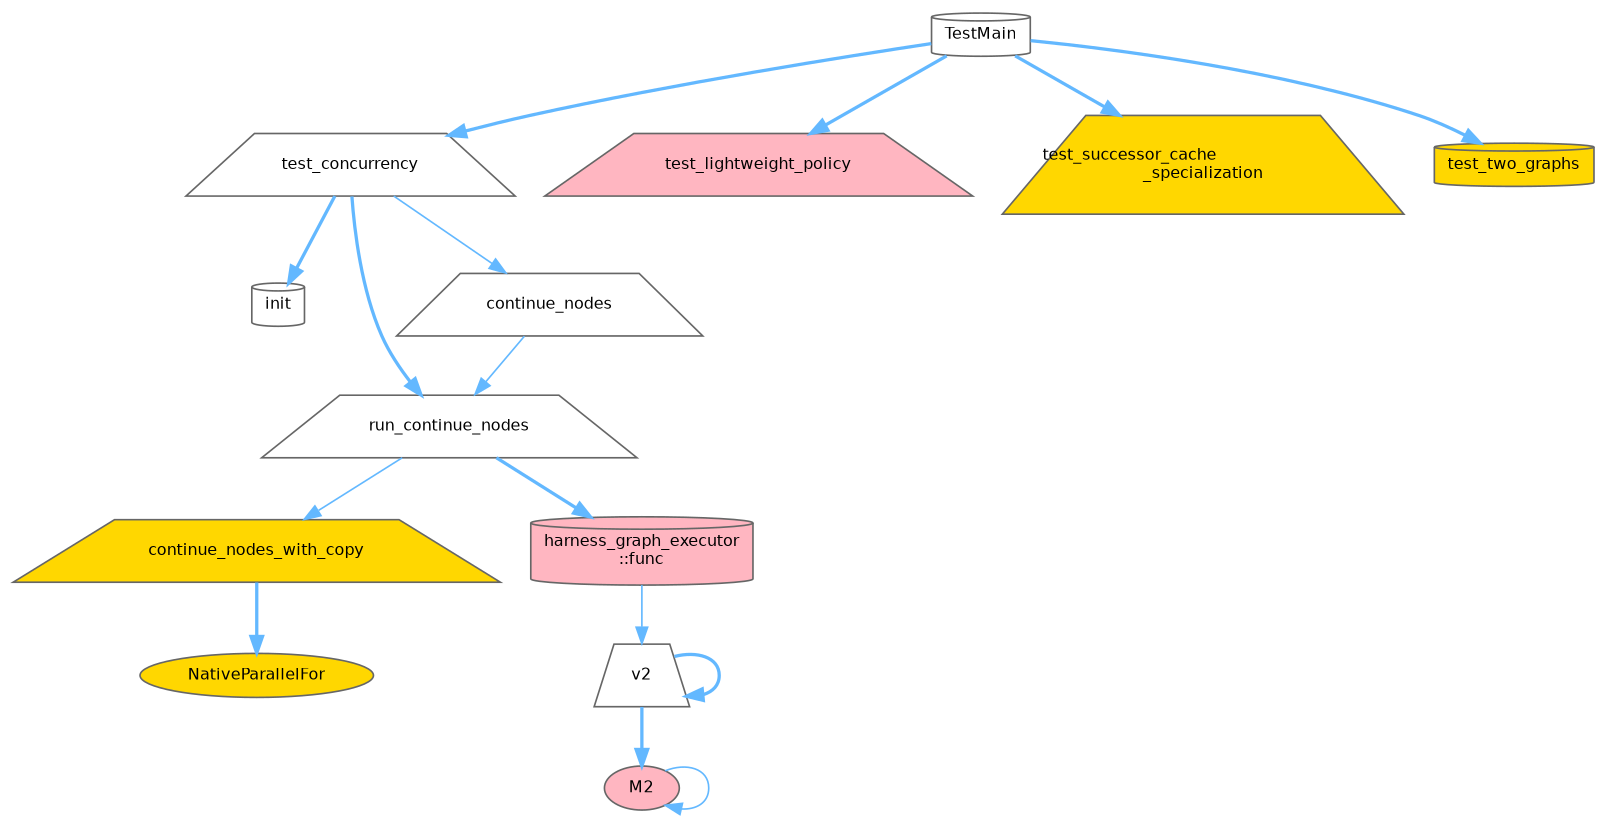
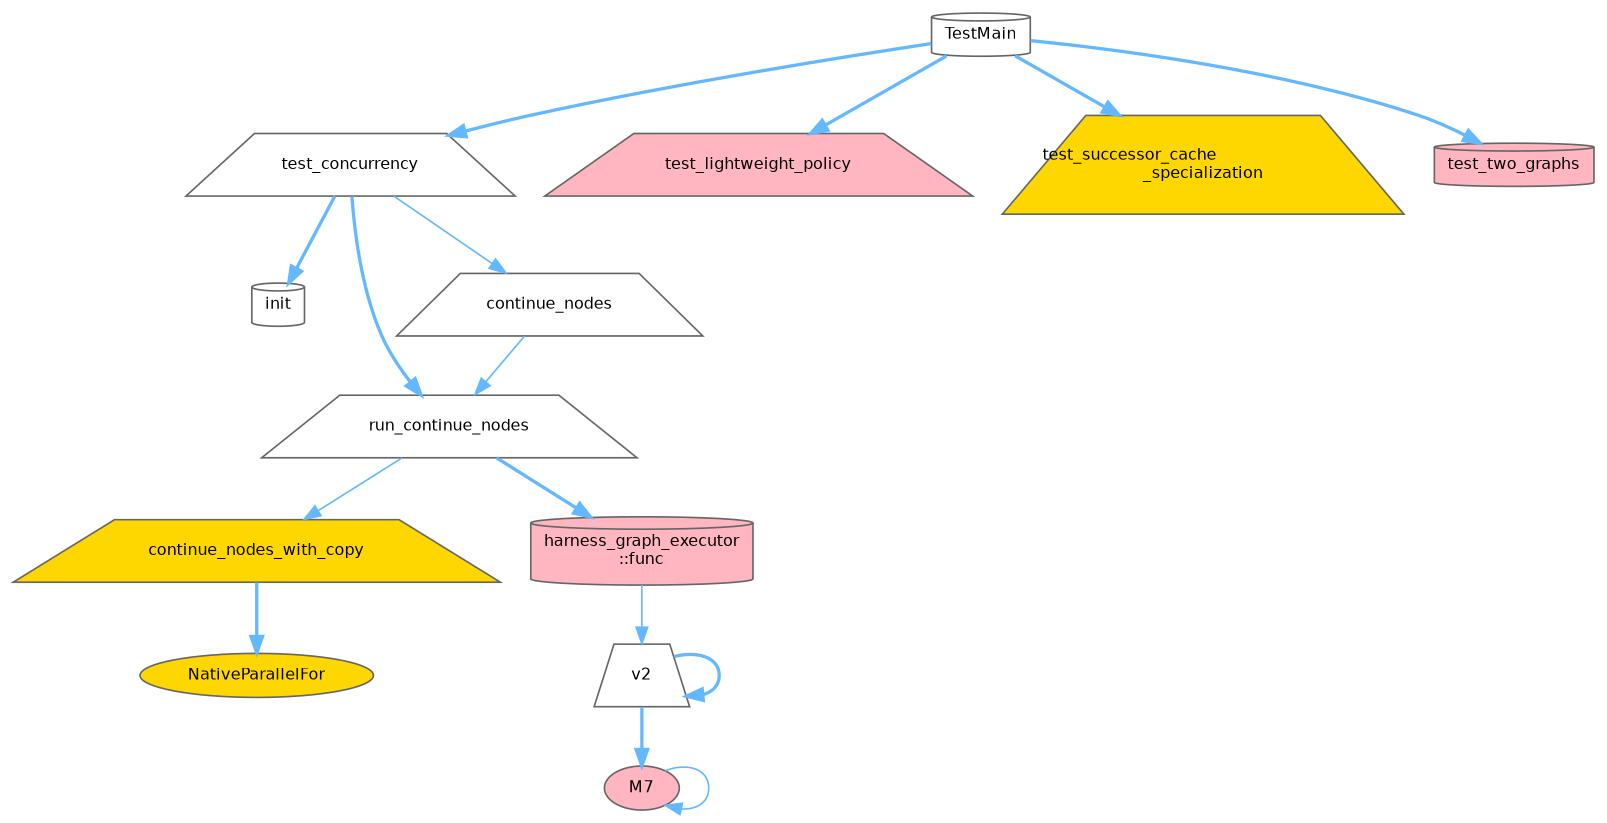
(1514, 165) -> (1514, 165)
(642, 788) -> (642, 788)
